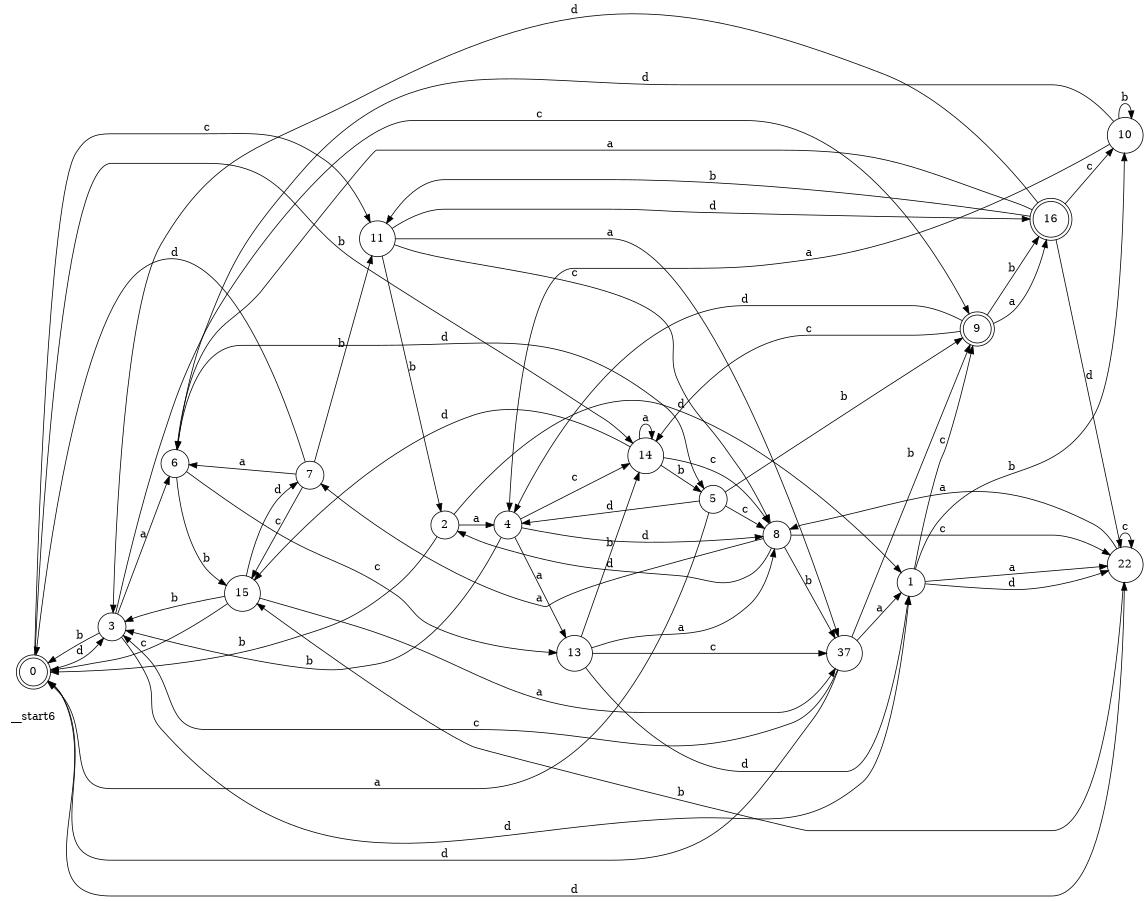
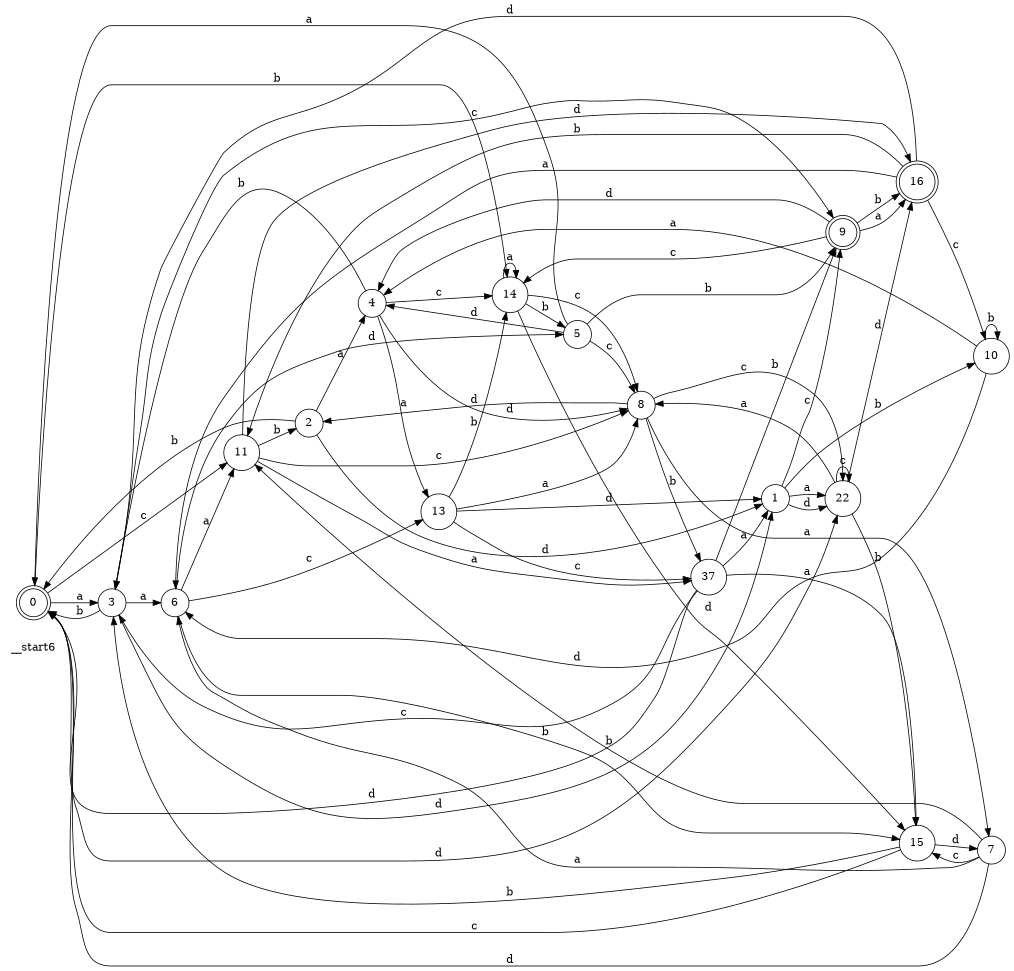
(1088, 390) -> (879, 346)
none -> (206, 533)
(80, 651) -> (80, 597)
(544, 700) -> (883, 617)
